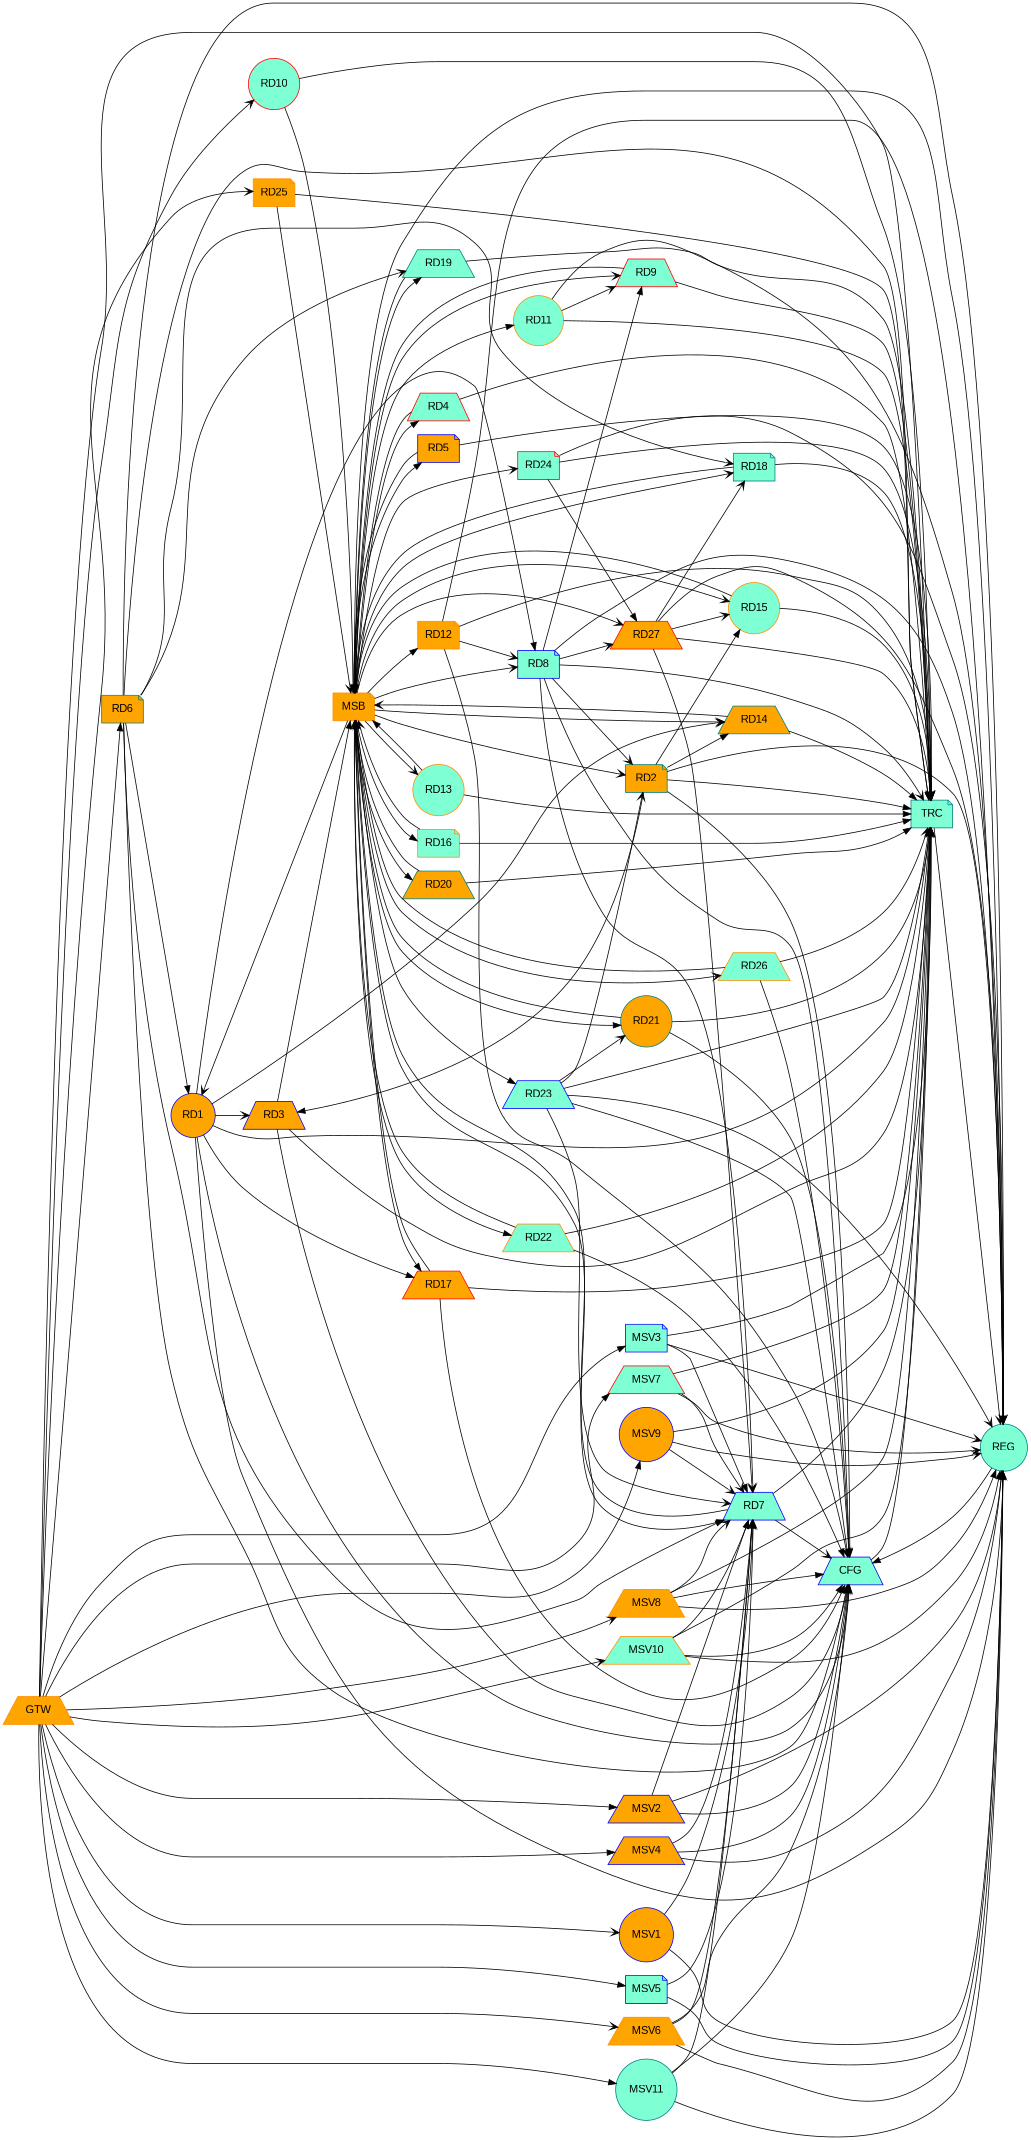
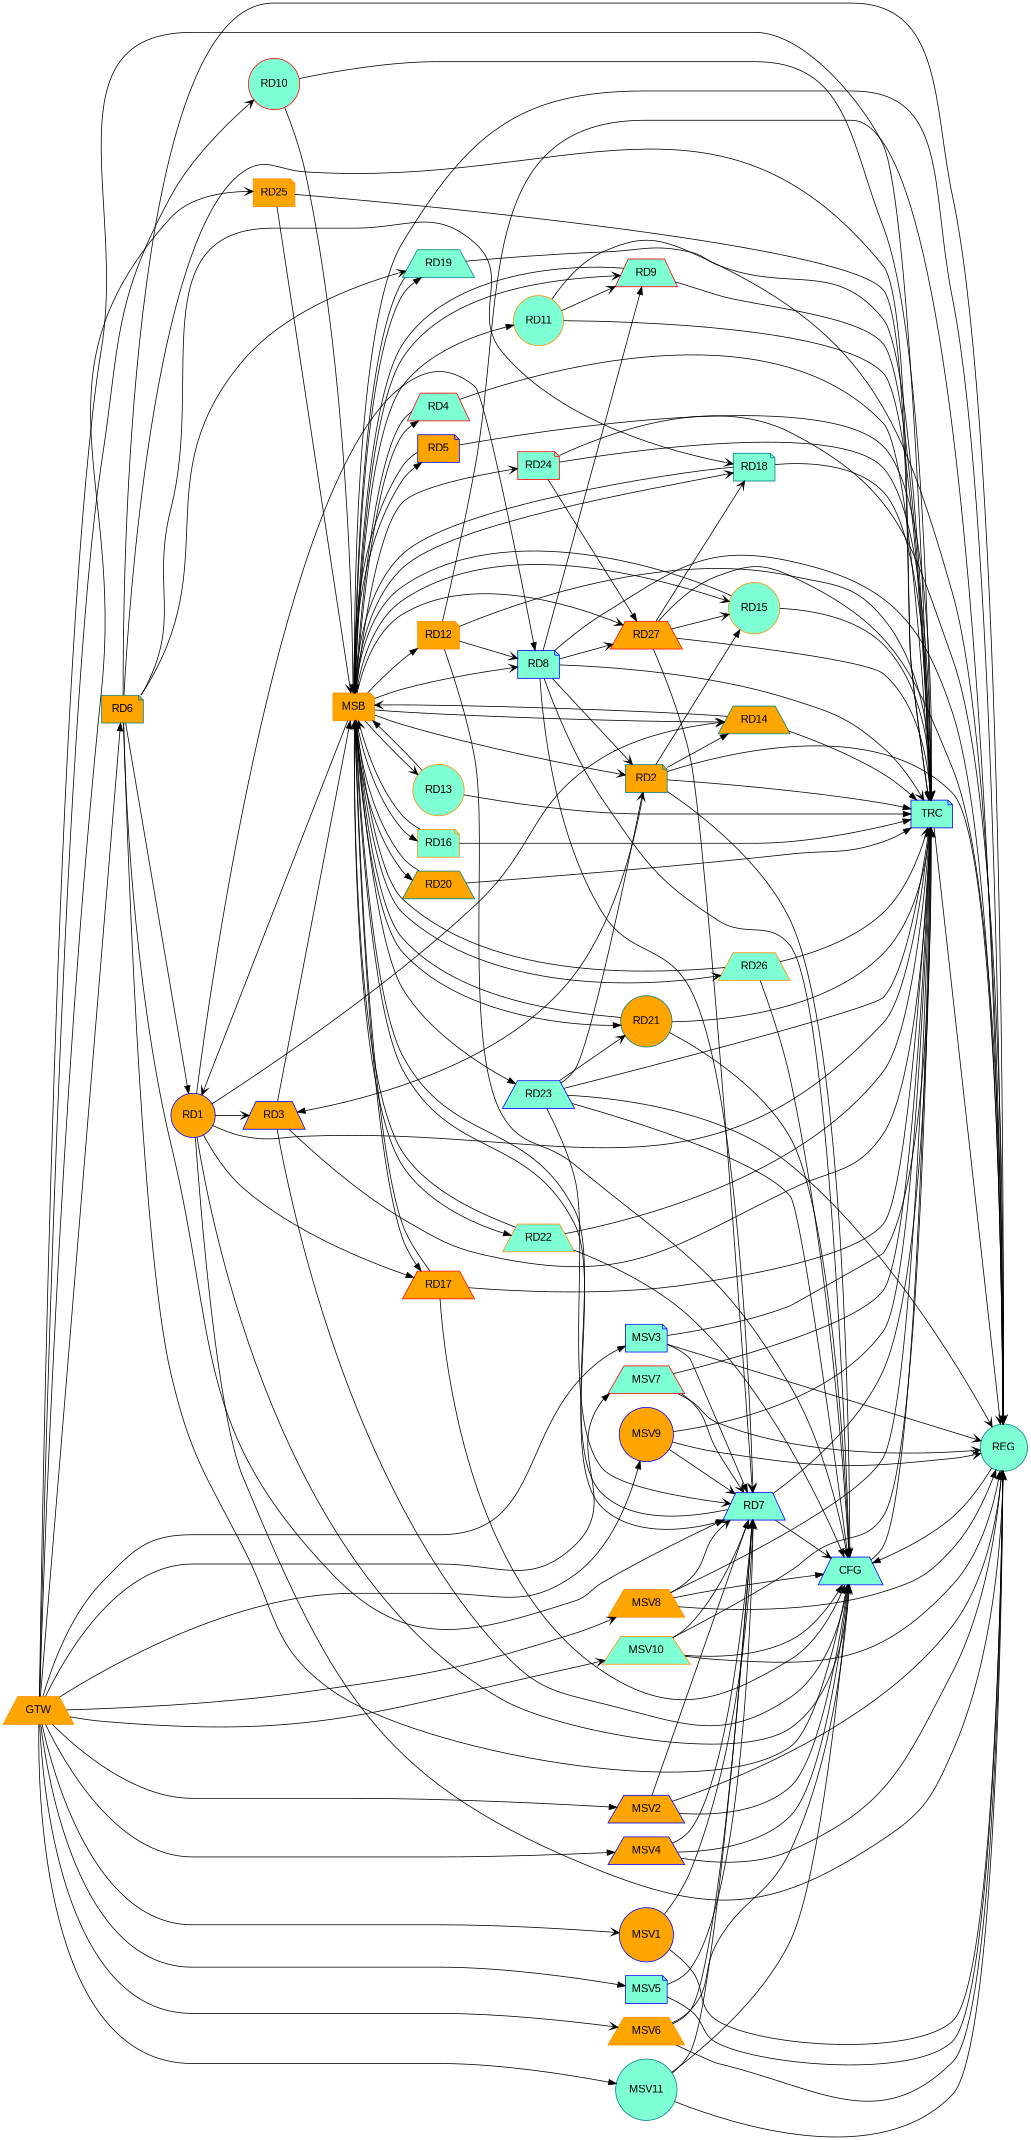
(932, 814) -> (932, 814)
